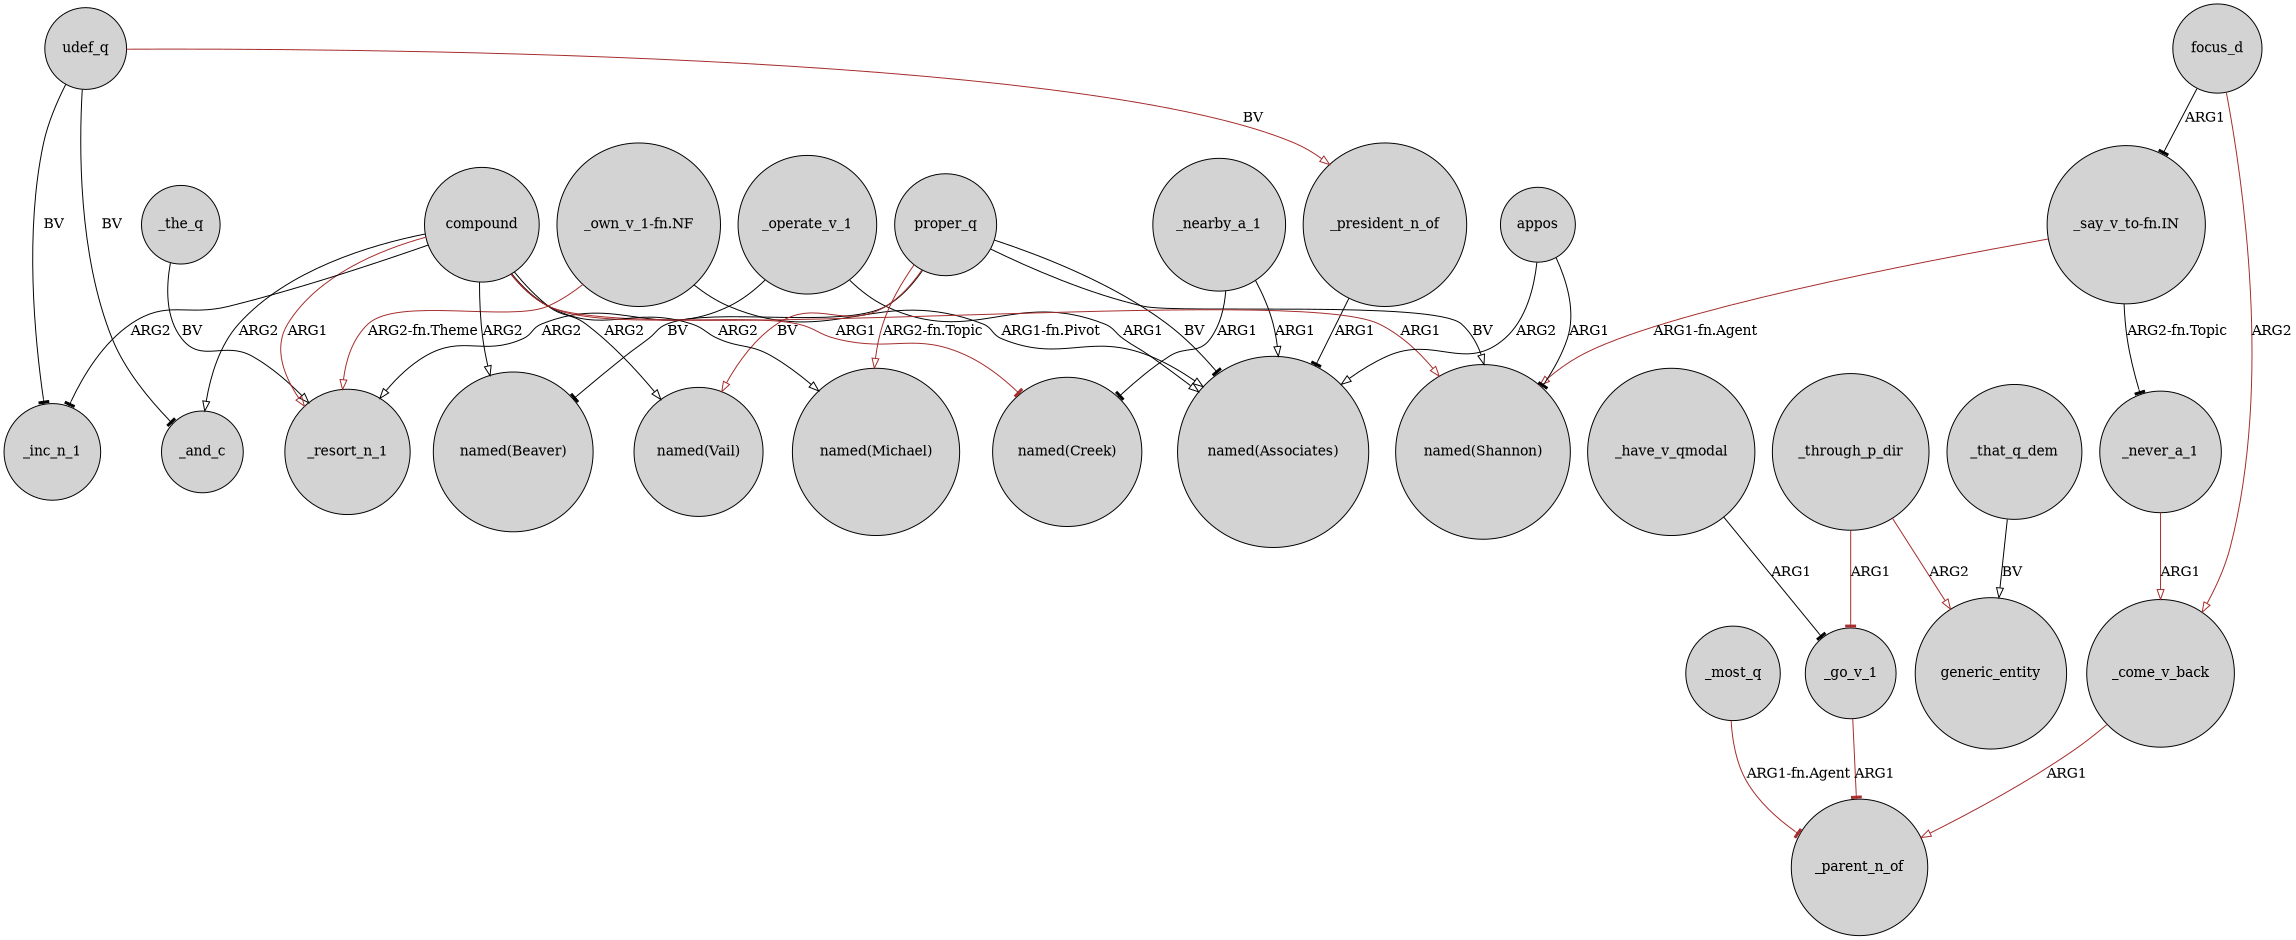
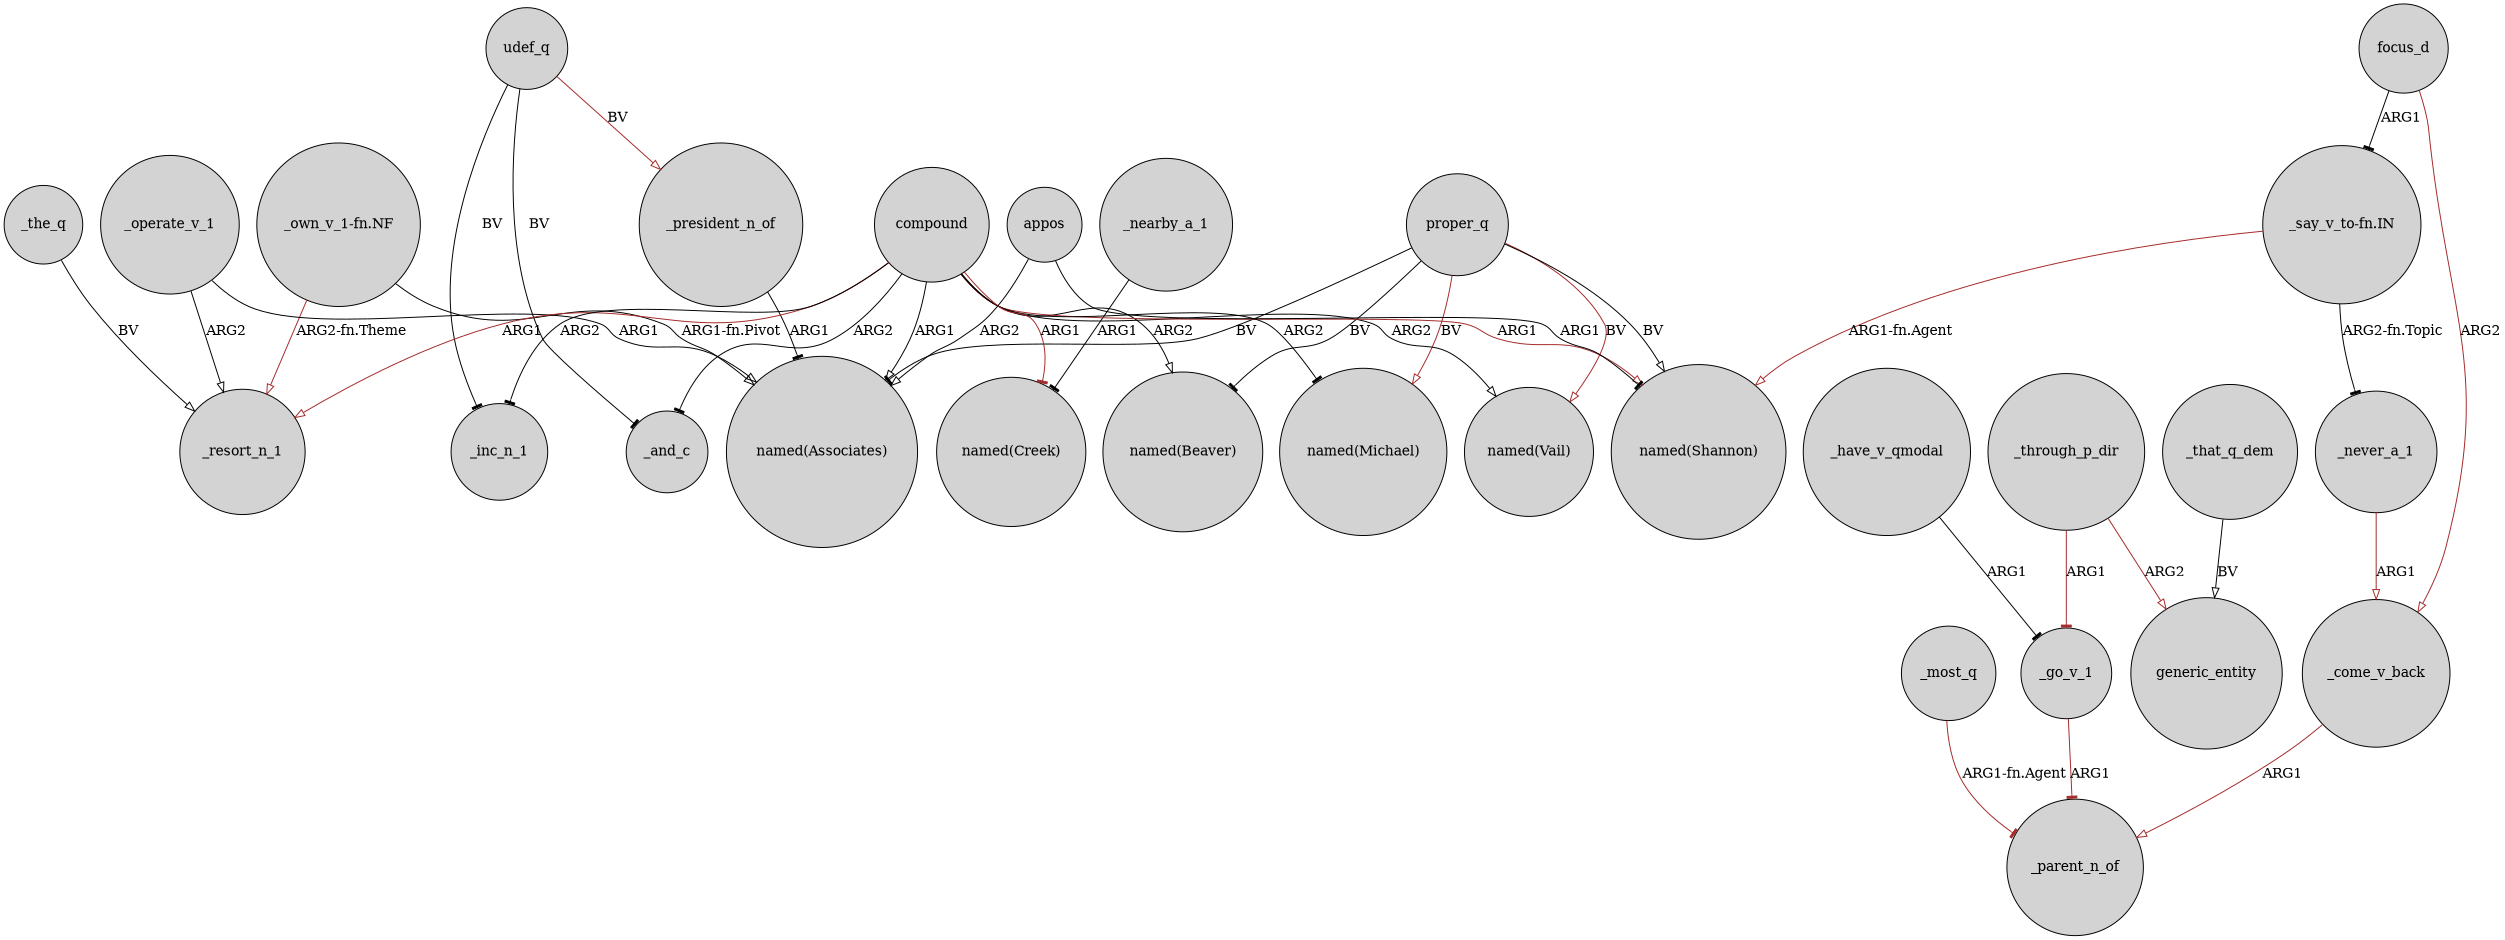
(294, 281) -> (783, 347)
(1271, 317) -> (914, 329)
(702, 329) -> (1144, 314)
(933, 331) -> (1451, 331)
